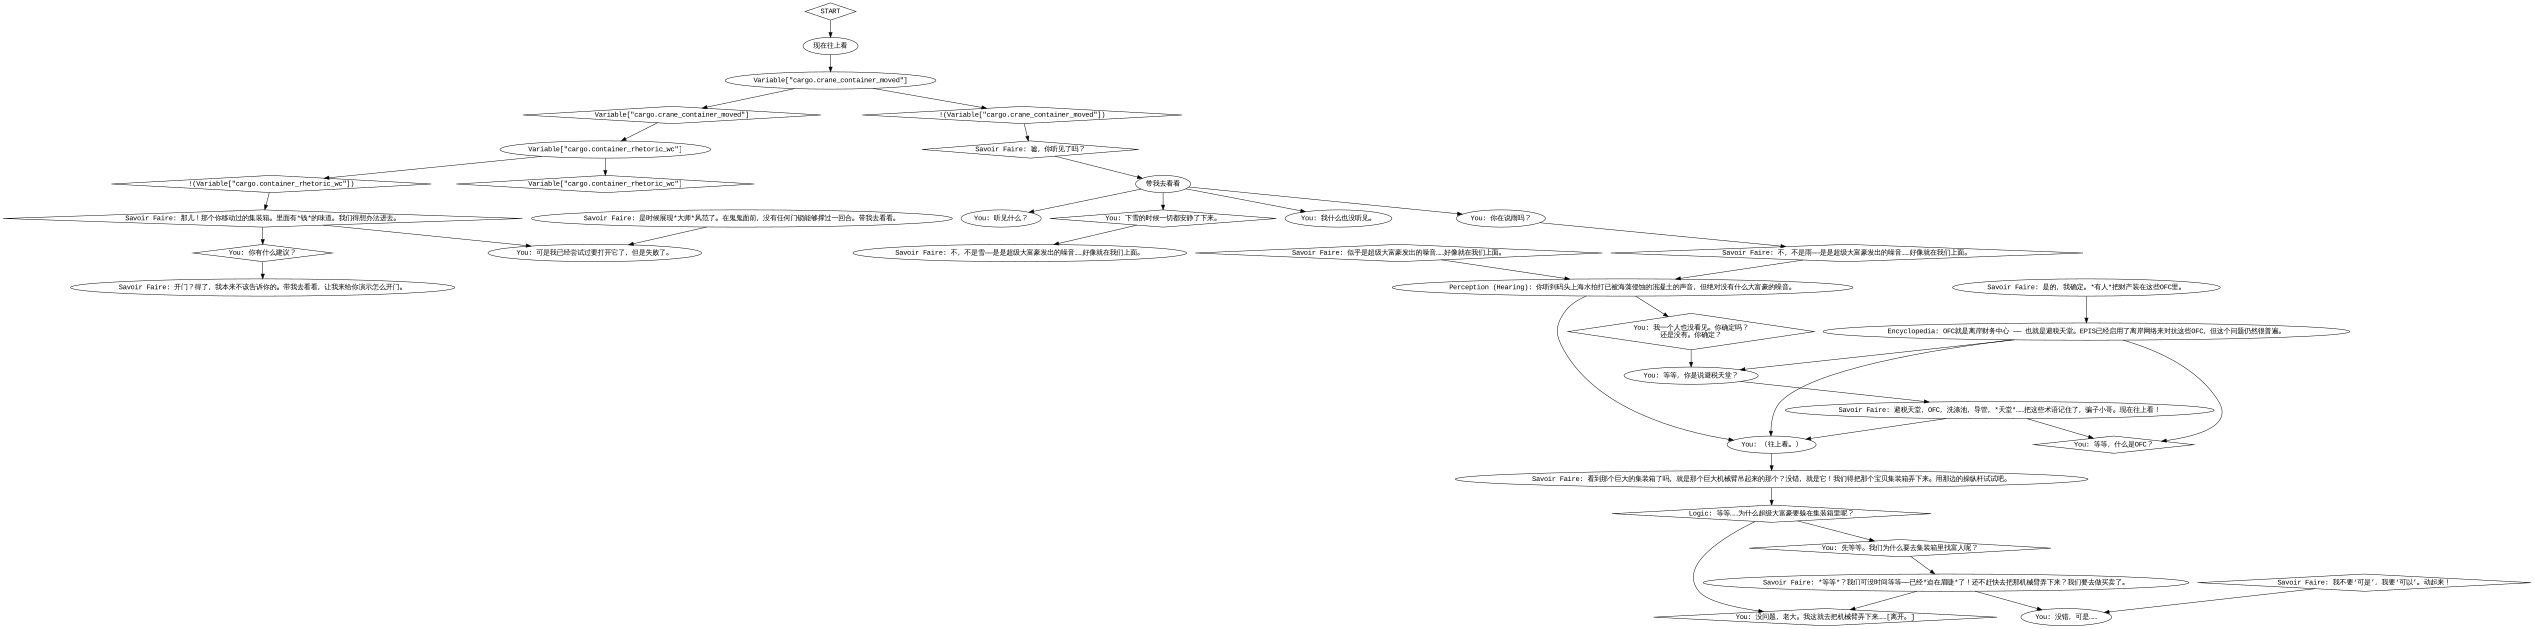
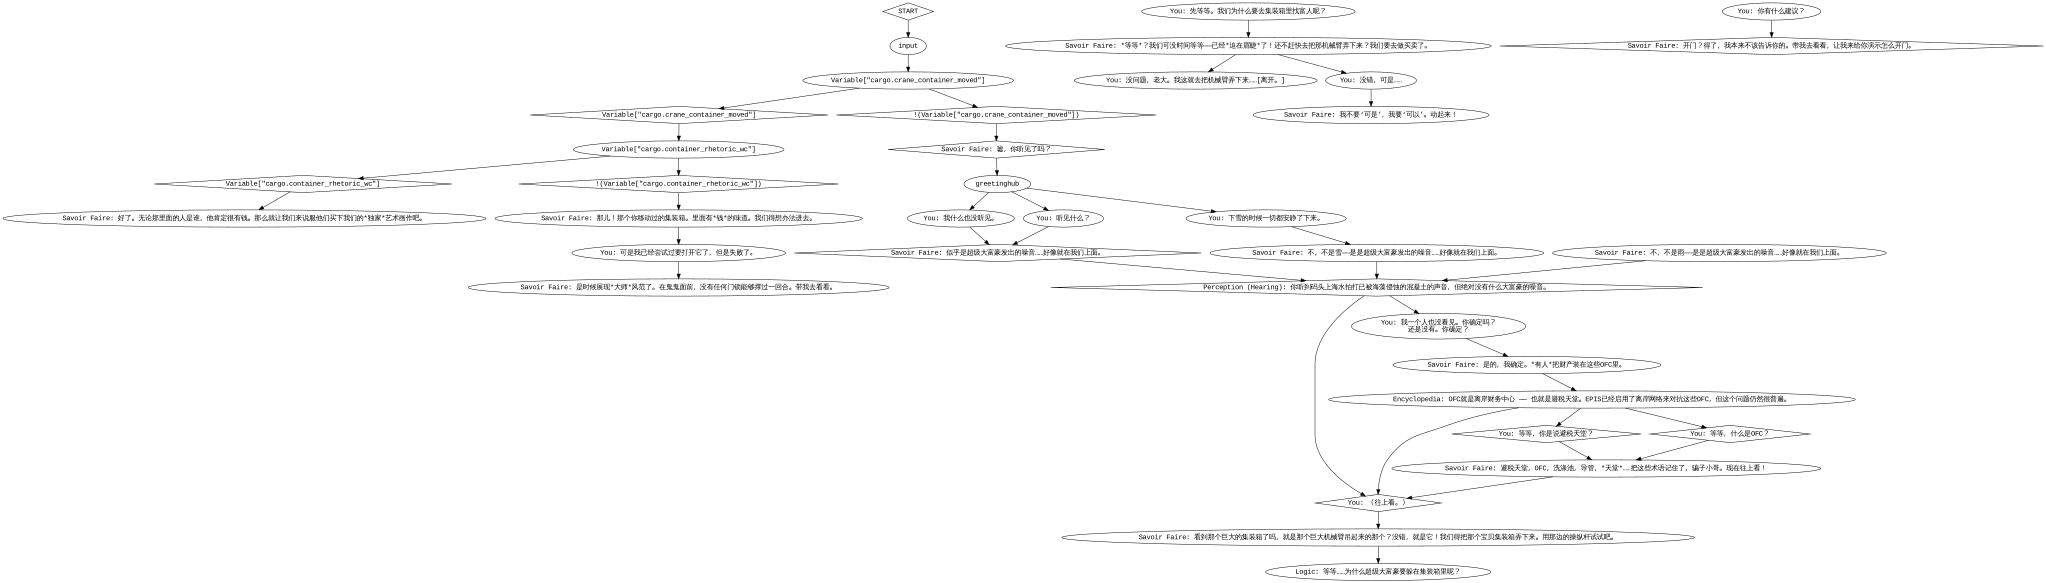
(831, 46) -> (908, 46)
(1163, 184) -> (997, 184)
none -> (245, 218)
(263, 218) -> (679, 218)
(1163, 218) -> (1266, 218)
(1501, 218) -> none
(263, 233) -> none
none -> (978, 234)
(670, 235) -> (679, 268)
none -> (1033, 235)
(263, 253) -> (1772, 12)
(1847, 253) -> (1719, 253)
none -> (1377, 268)
(263, 288) -> (1772, 46)
(1623, 288) -> (1377, 287)
(1691, 332) -> (1439, 326)
(1691, 356) -> (1485, 346)
(1691, 376) -> (1546, 434)
(2058, 428) -> (1675, 449)
(1772, 445) -> (1378, 503)
(1772, 514) -> (1378, 572)
(1834, 530) -> none
(1900, 548) -> (1248, 12)
(1694, 574) -> none
(2364, 583) -> (1371, 115)
(2212, 600) -> (1371, 95)
(1825, 617) -> (1196, 80)
